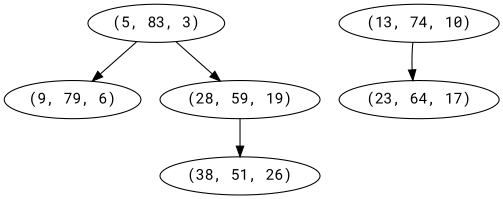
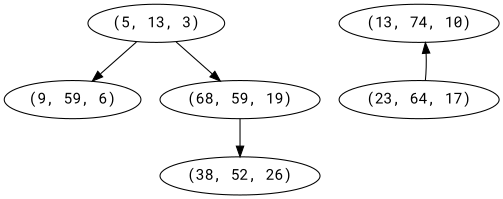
(156, 23) -> (156, 23)
(412, 56) -> (426, 67)
(73, 100) -> (73, 100)
(240, 100) -> (240, 100)
(240, 176) -> (240, 176)
